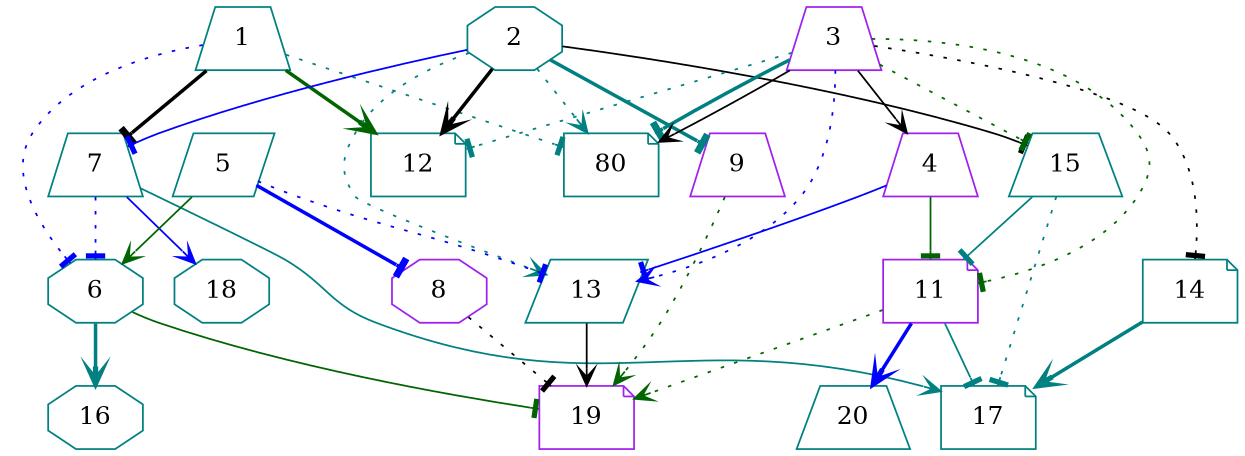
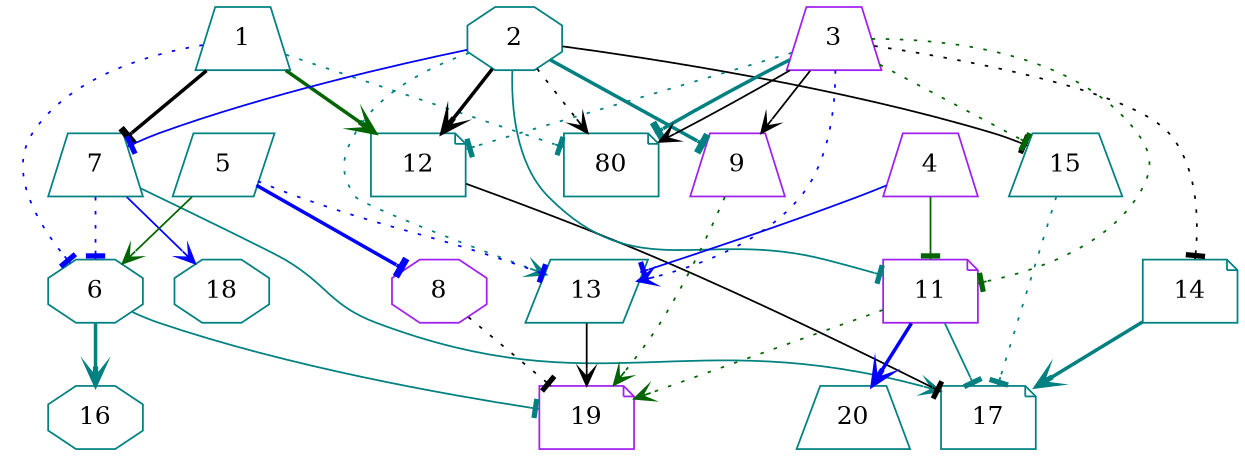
(873, 90) -> (790, 96)
(557, 94) -> (557, 94)
(1001, 225) -> (674, 250)
none -> (702, 278)
(329, 370) -> (329, 370)
